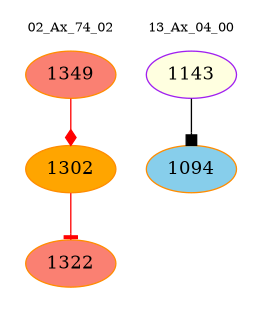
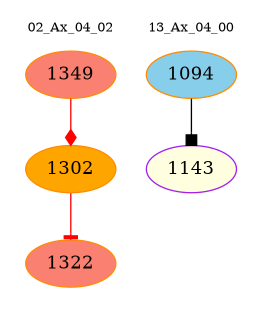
(71, 28) -> (71, 28)
(191, 116) -> (191, 116)
